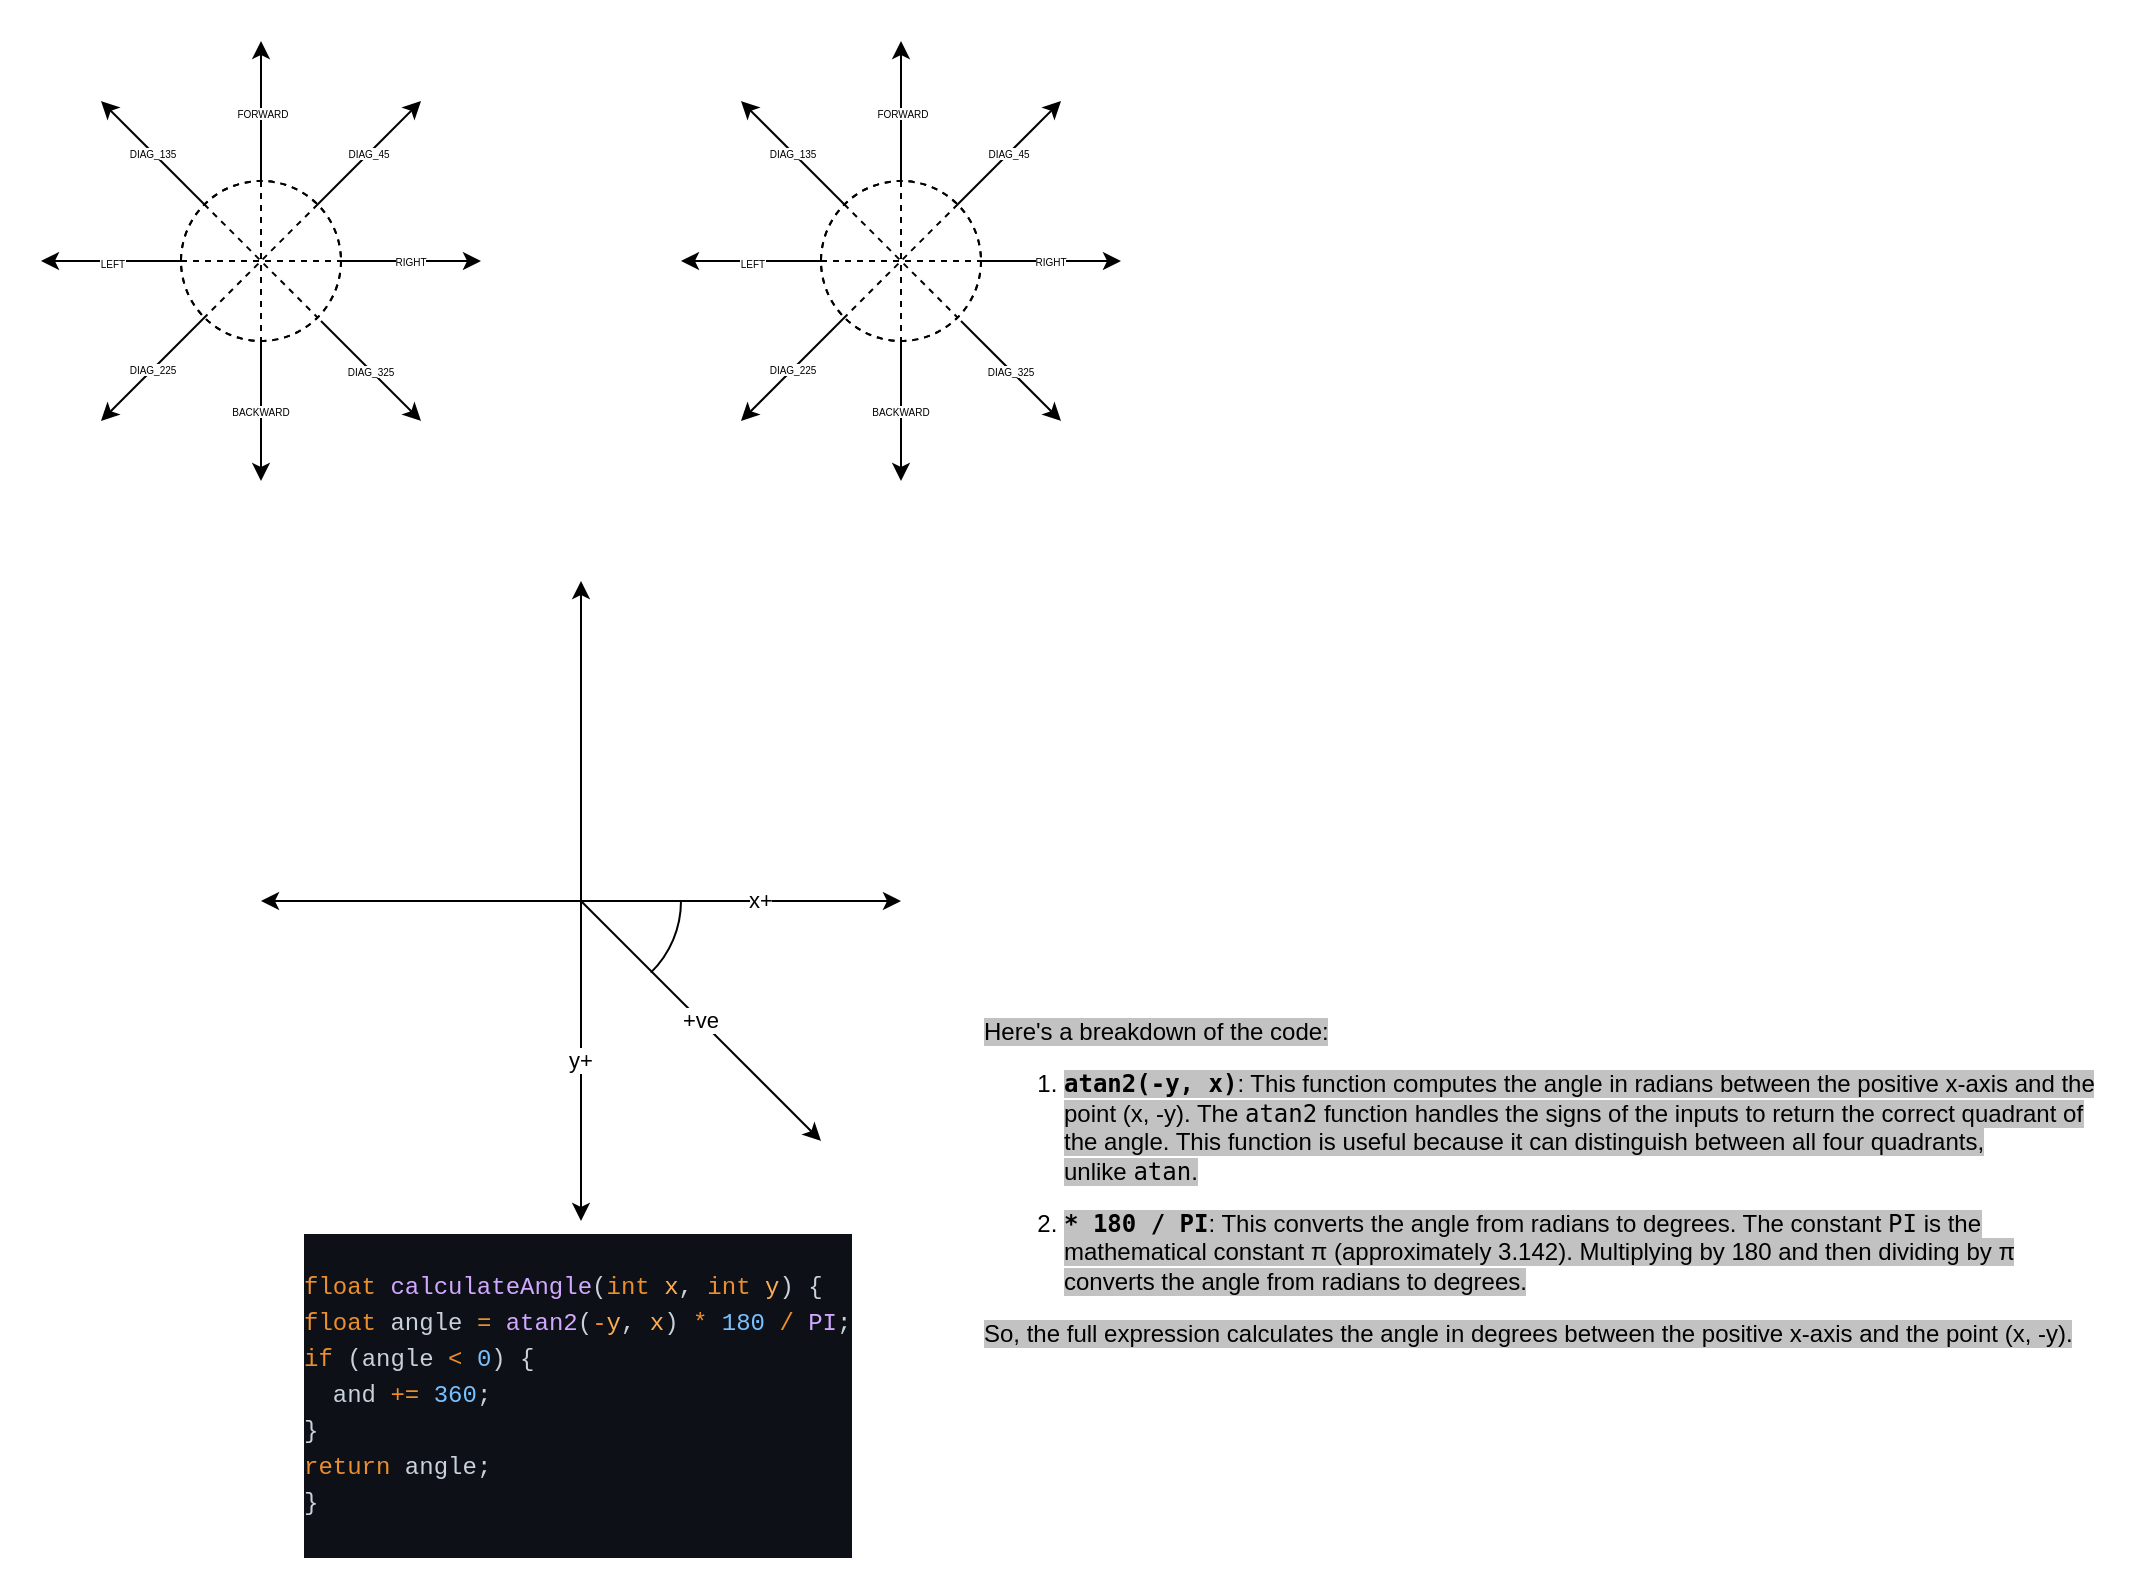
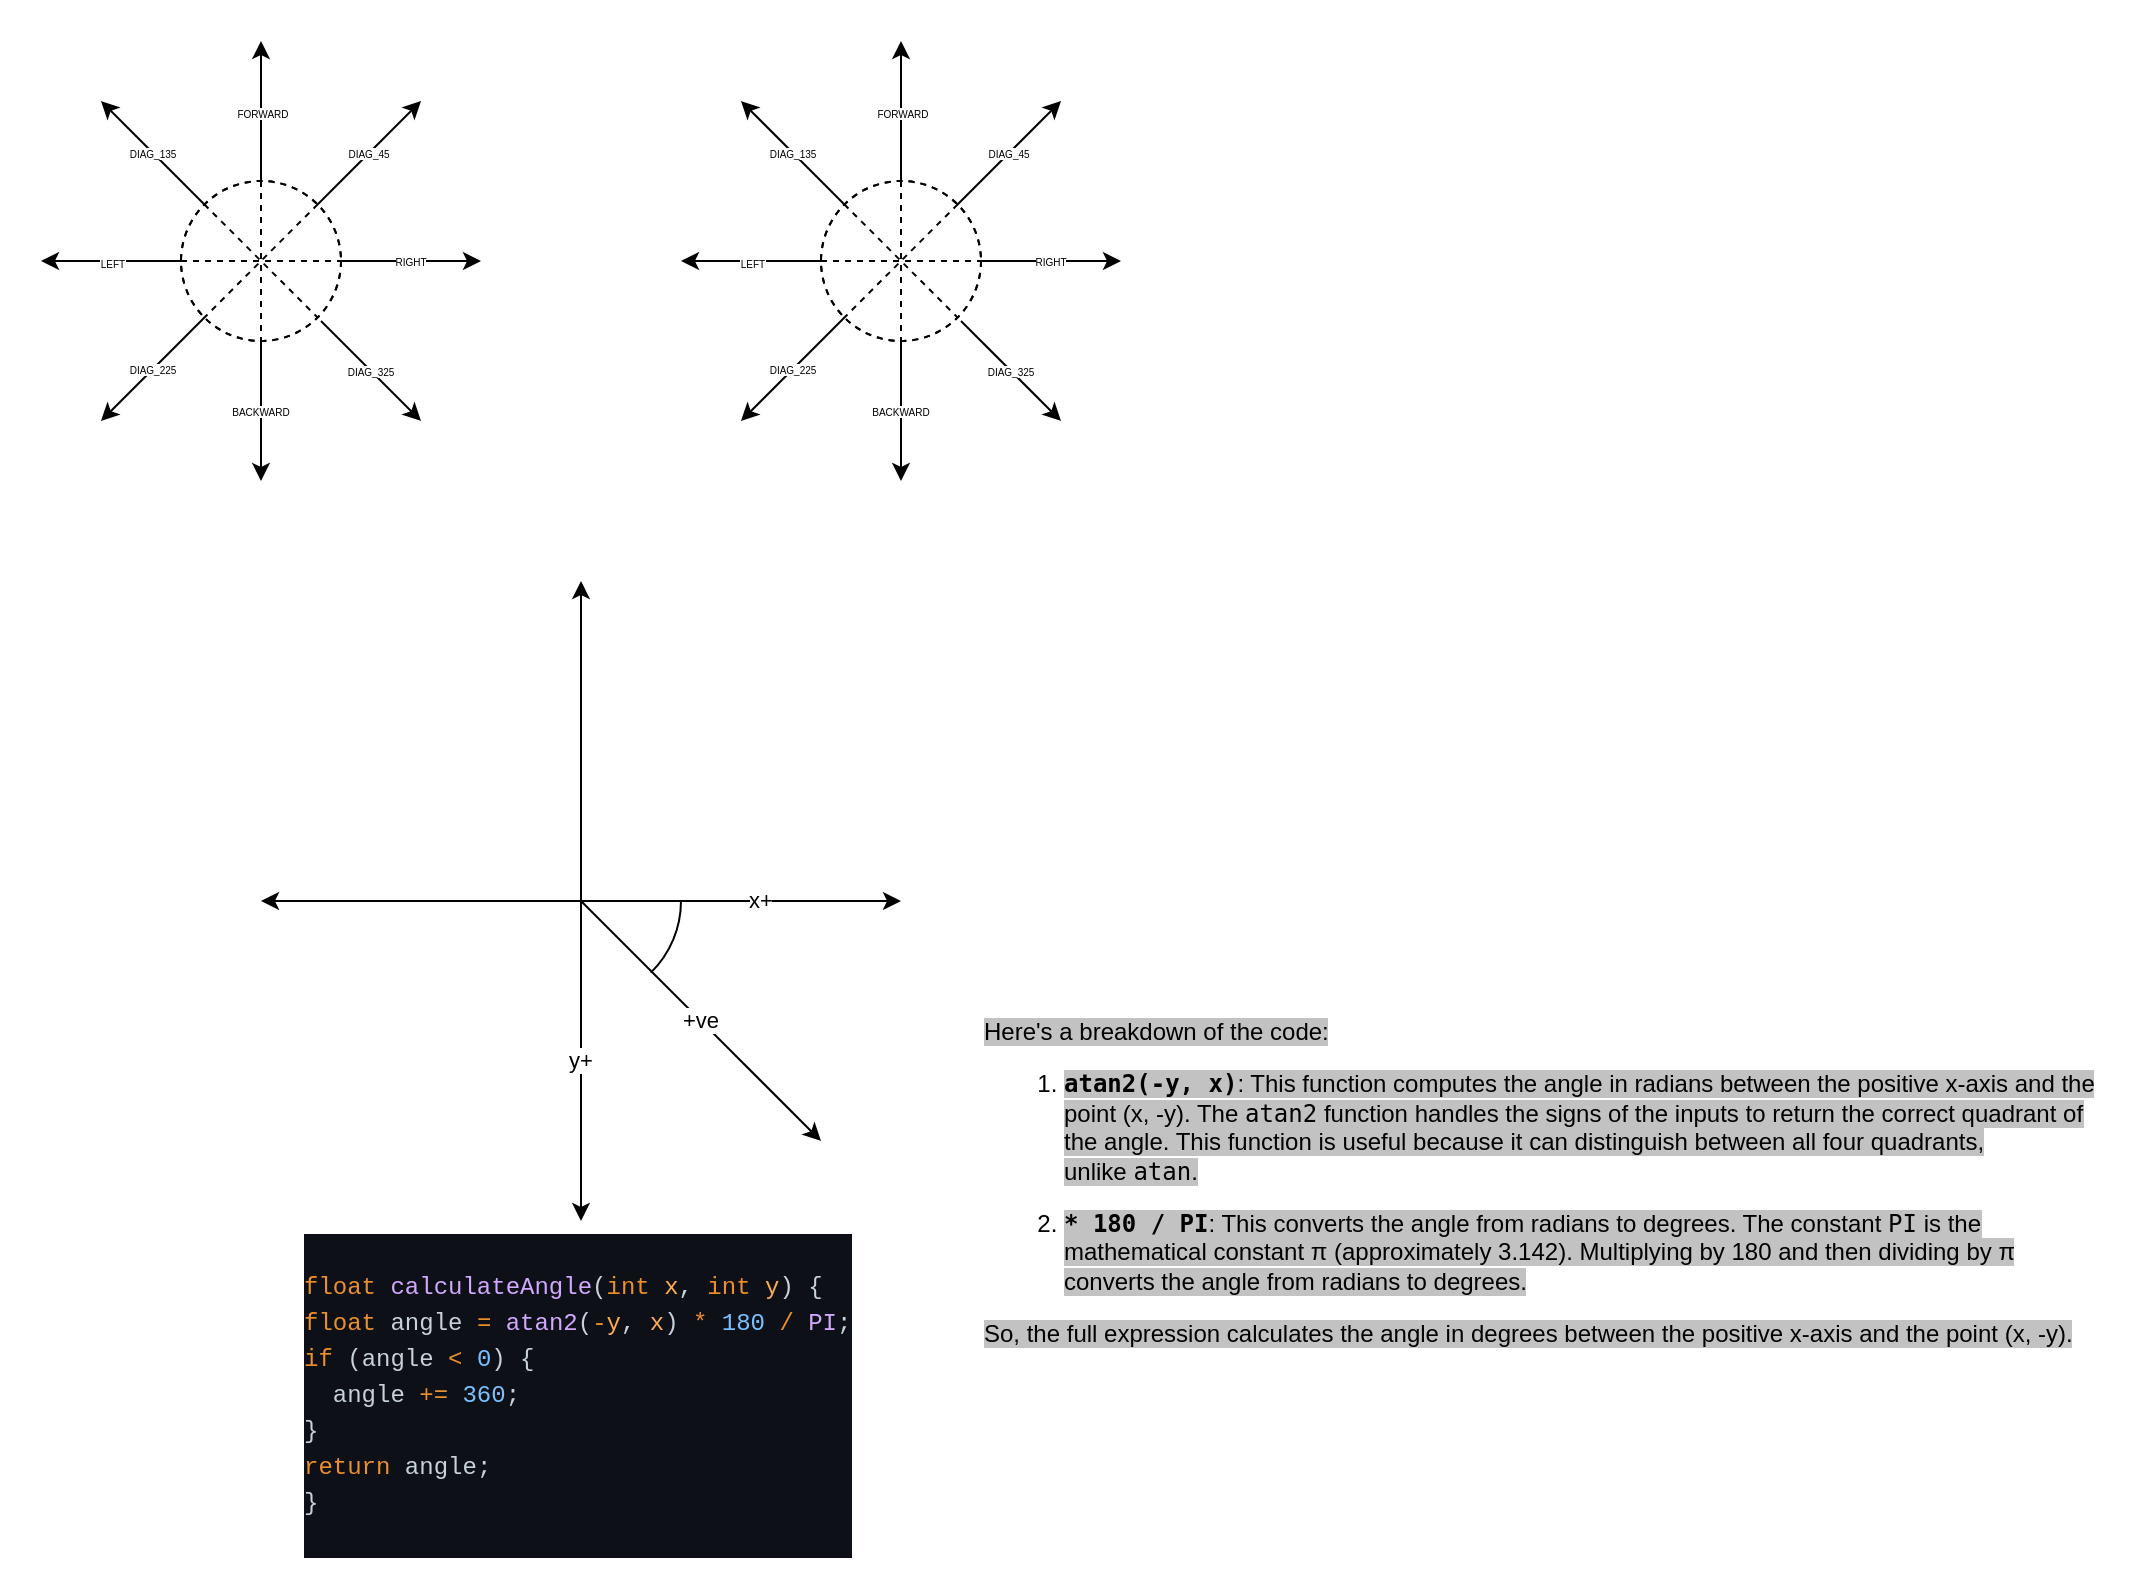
(523, 1336) -> (523, 1336)
